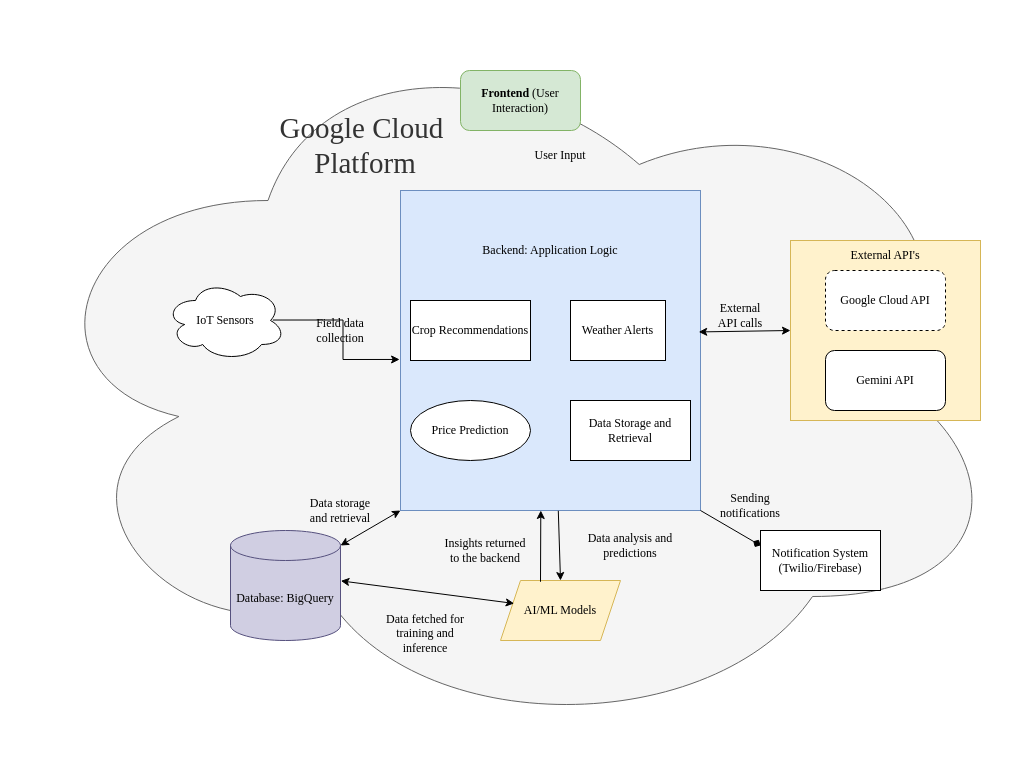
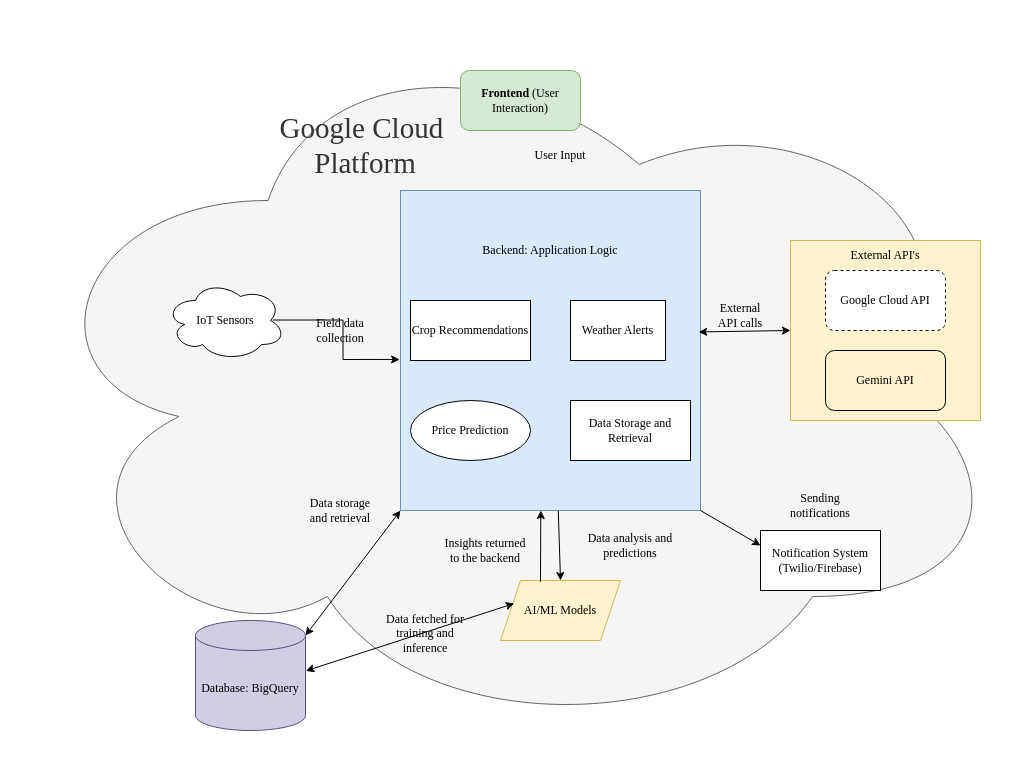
(886, 381) -> (886, 381)
(751, 506) -> (821, 506)
(753, 541) -> (753, 541)
(286, 586) -> (251, 676)
